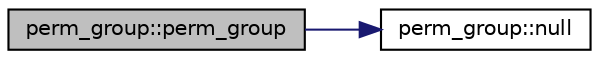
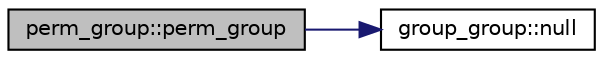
(486, 30) -> (488, 30)
